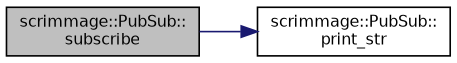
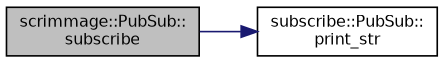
(354, 32) -> (347, 32)
